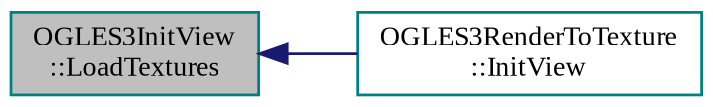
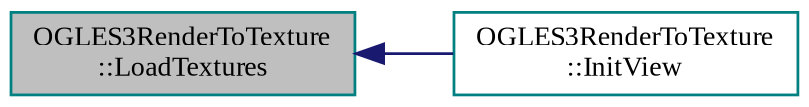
(135, 54) -> (183, 54)
